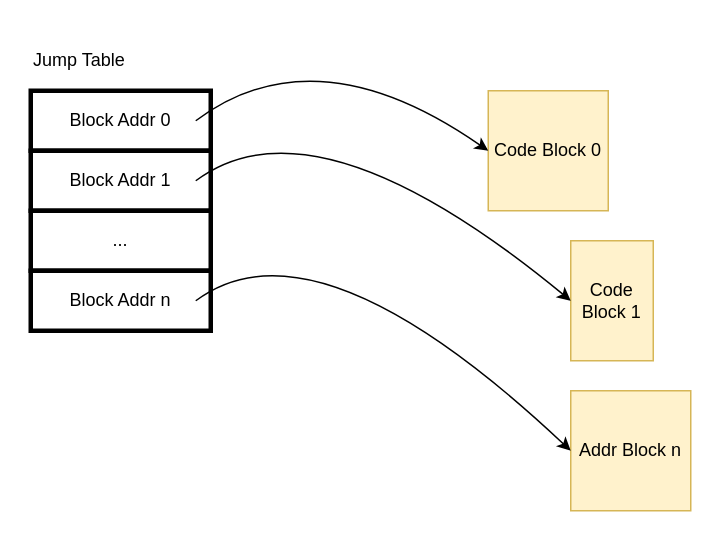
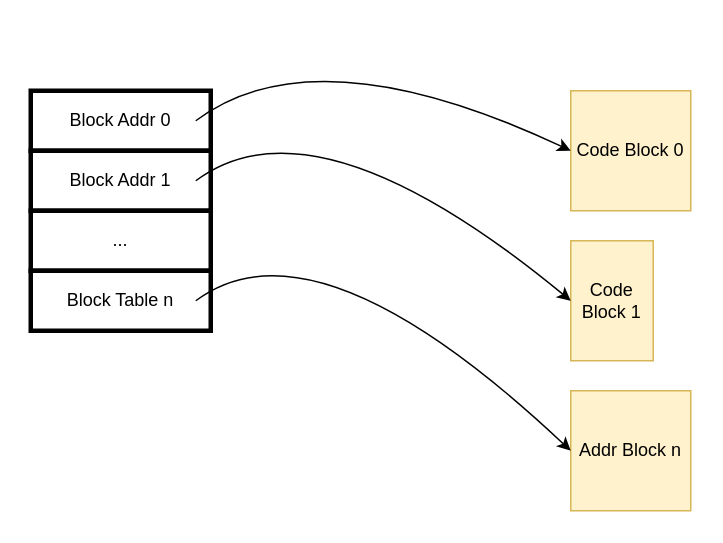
(121, 61) -> none
(548, 151) -> (631, 151)
(121, 301) -> (121, 301)
